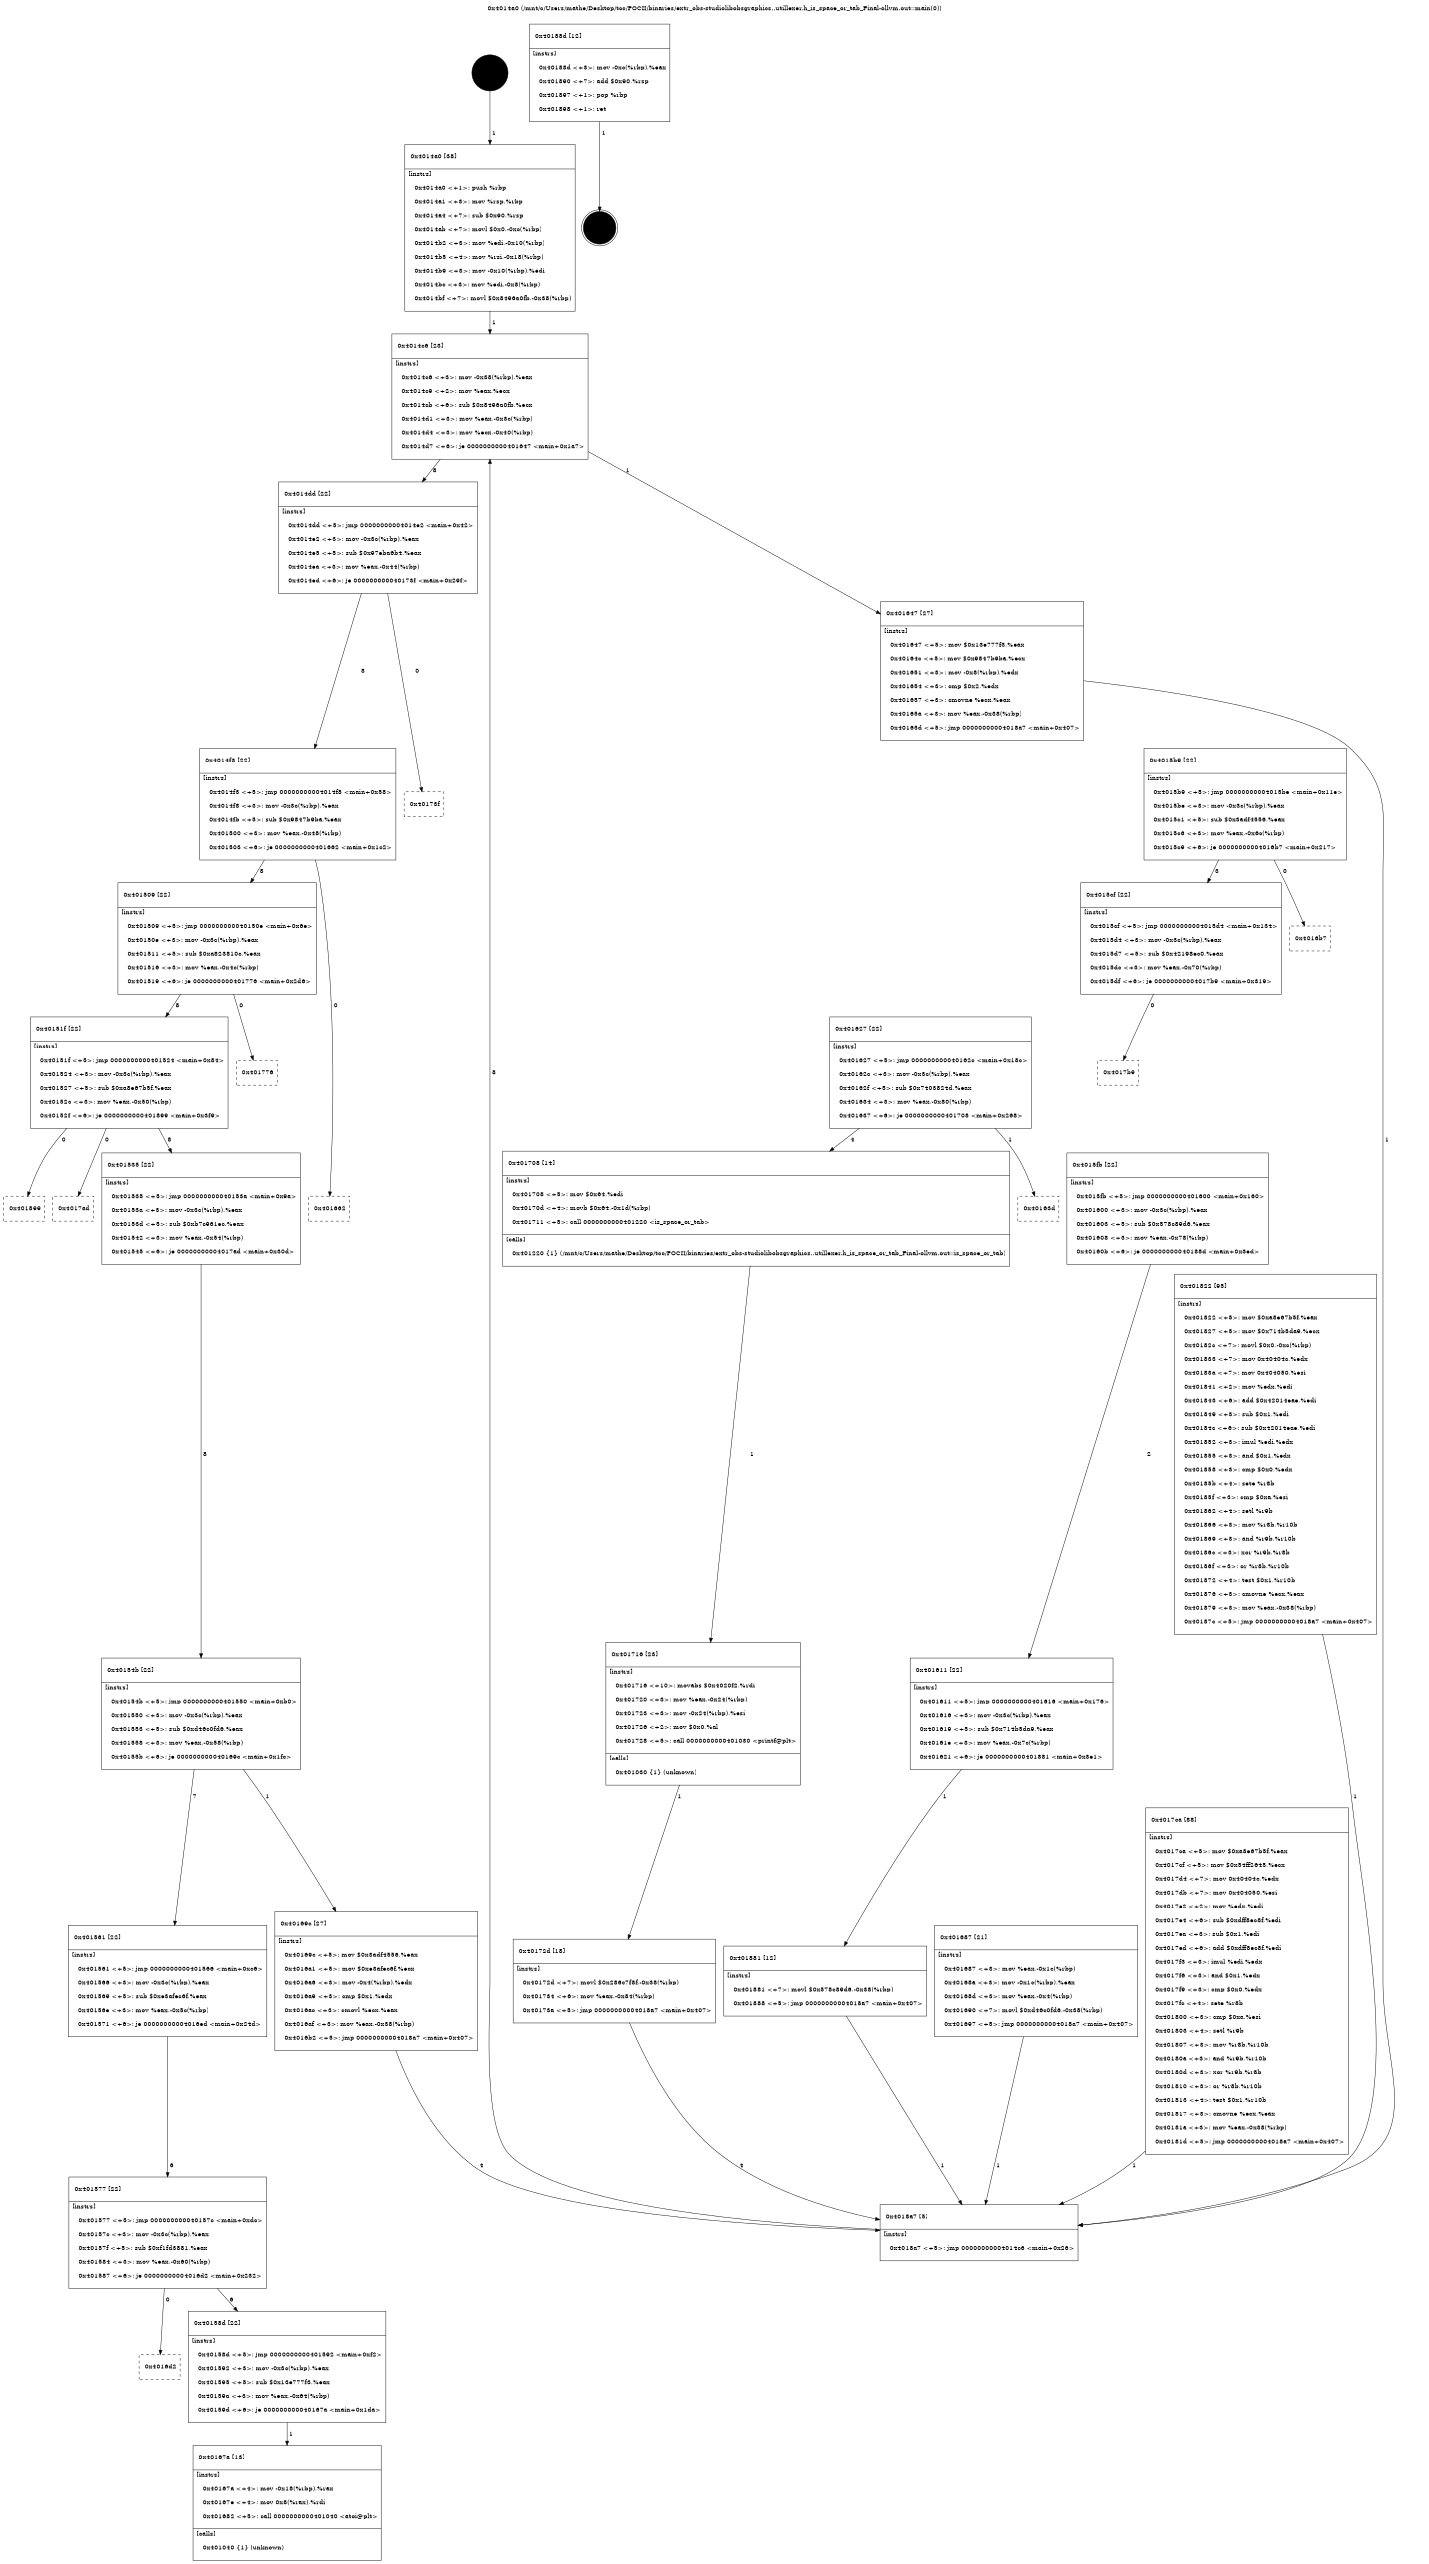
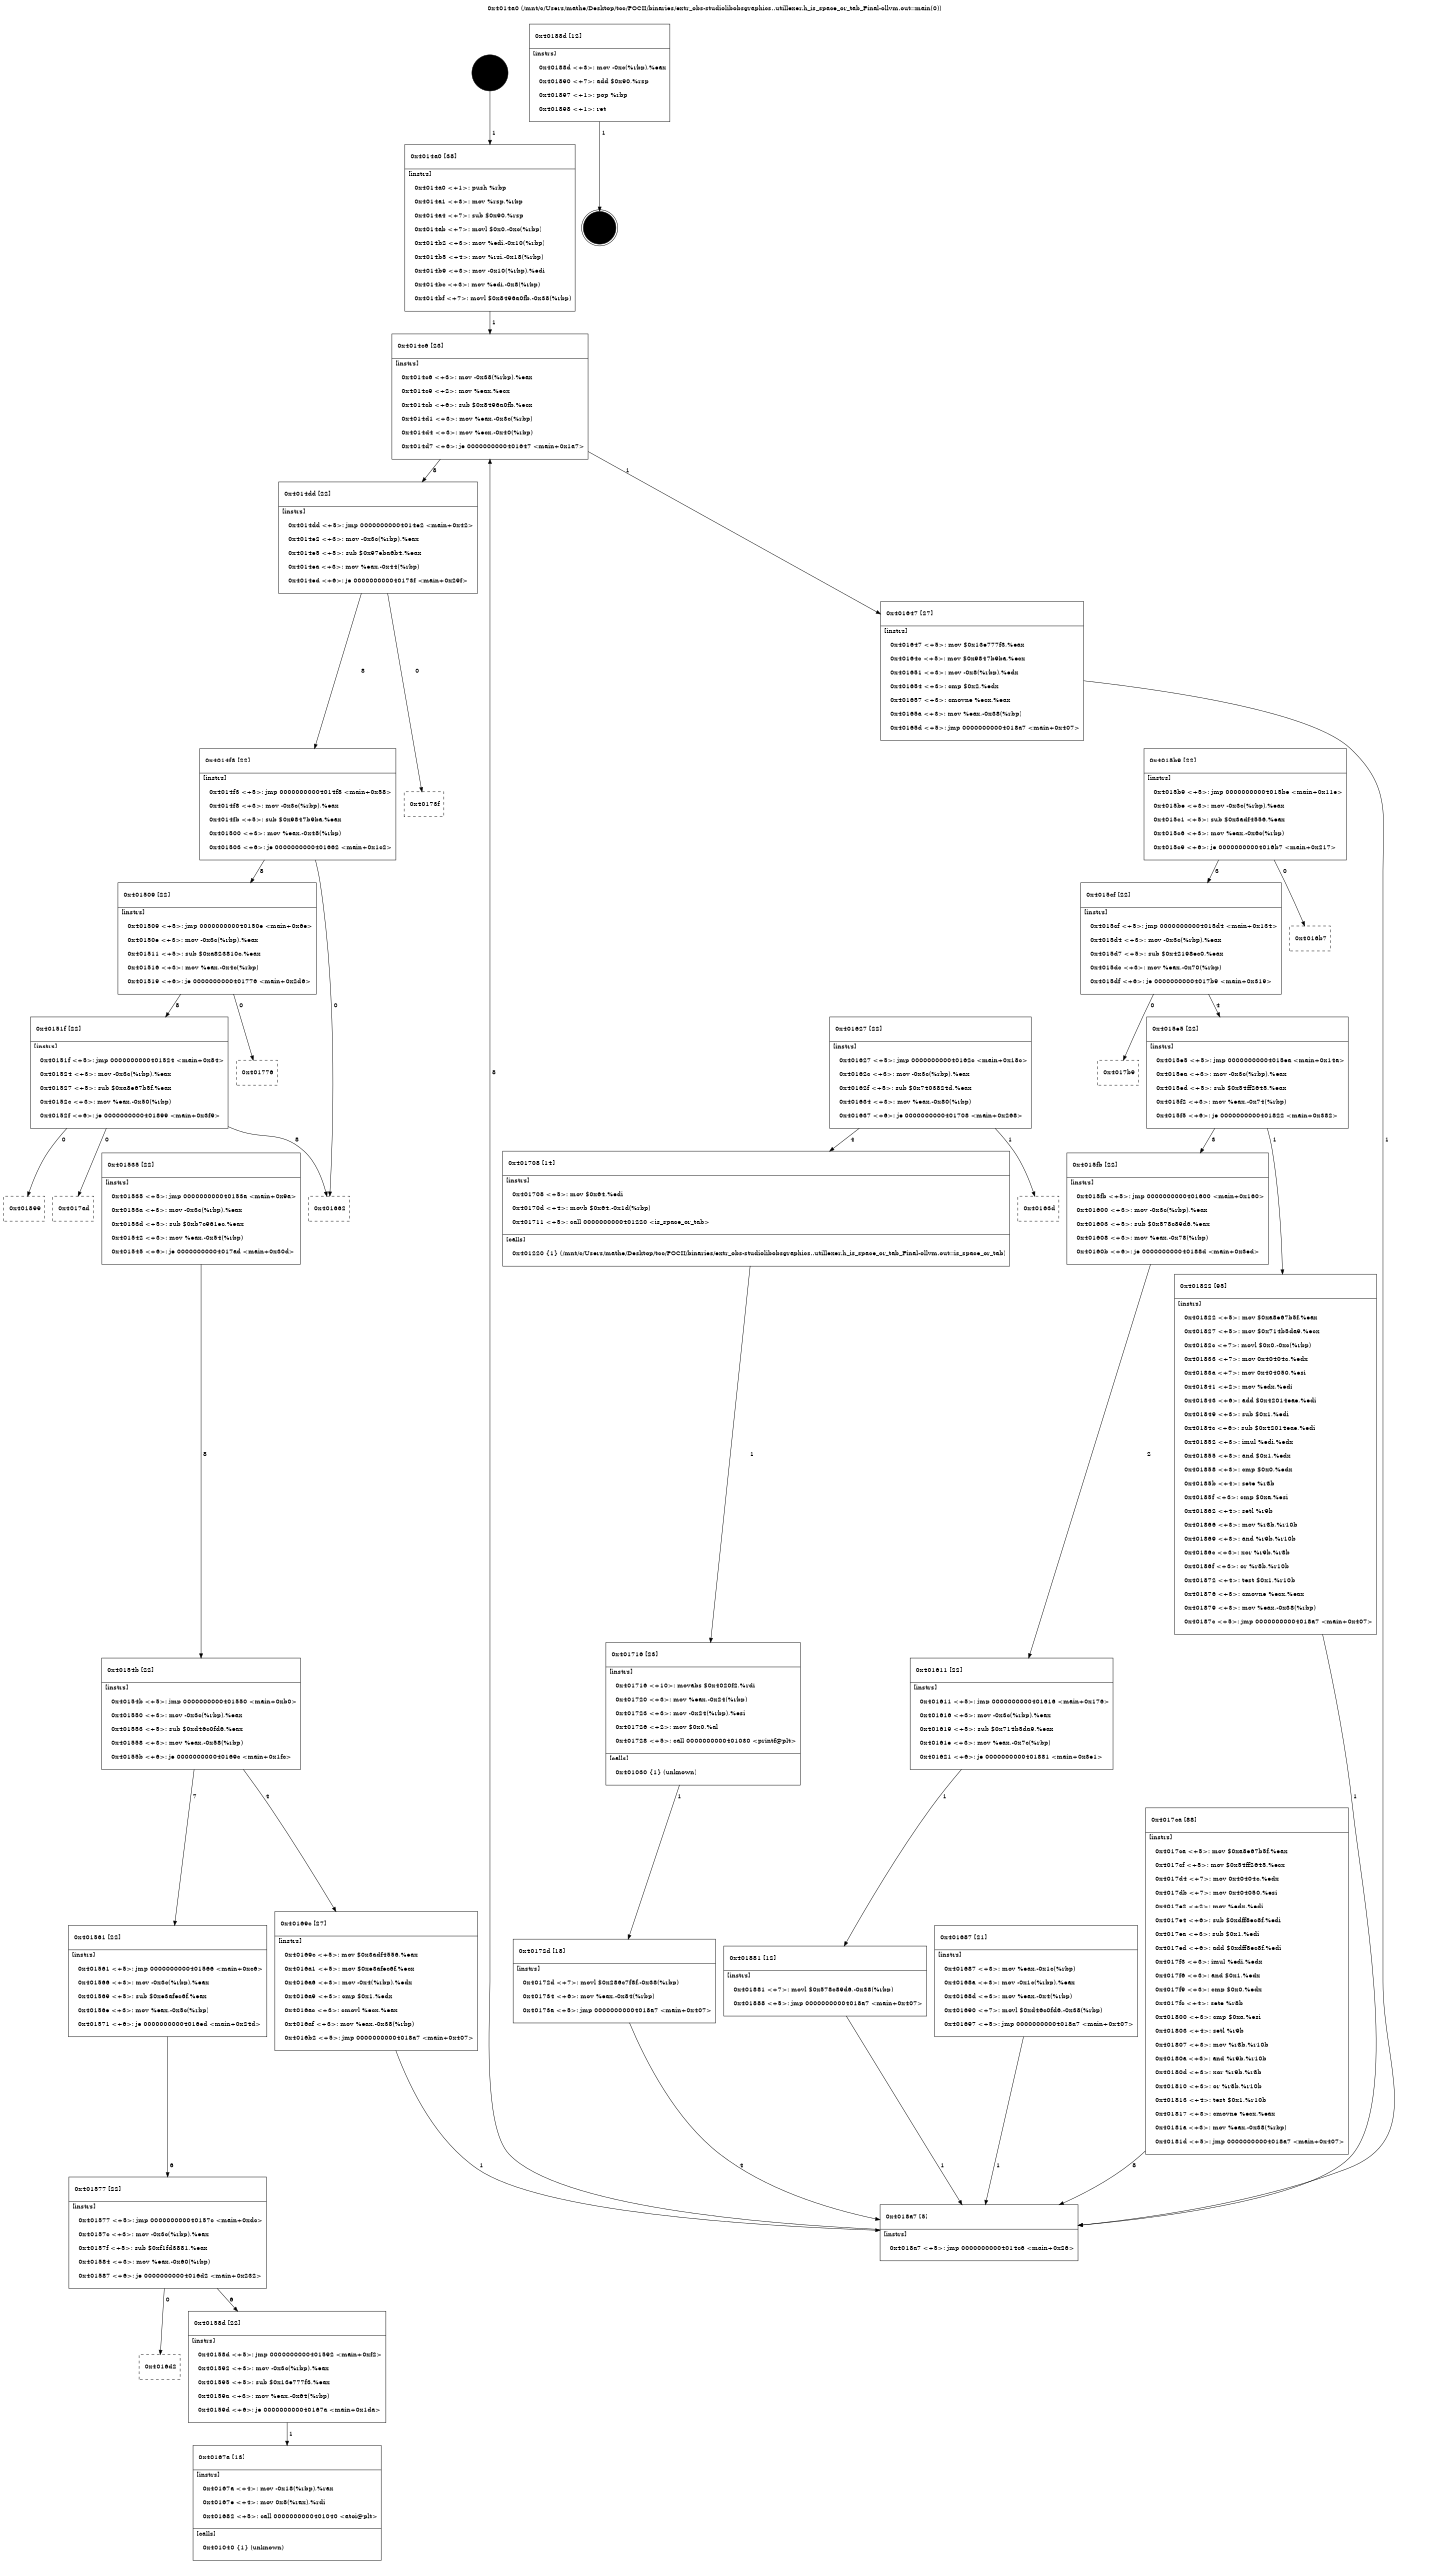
none -> (1247, 1073)
(164, 1139) -> (290, 1142)
(267, 1796) -> (267, 1796)
(481, 2166) -> (481, 2166)
(1133, 2166) -> (1133, 2166)
